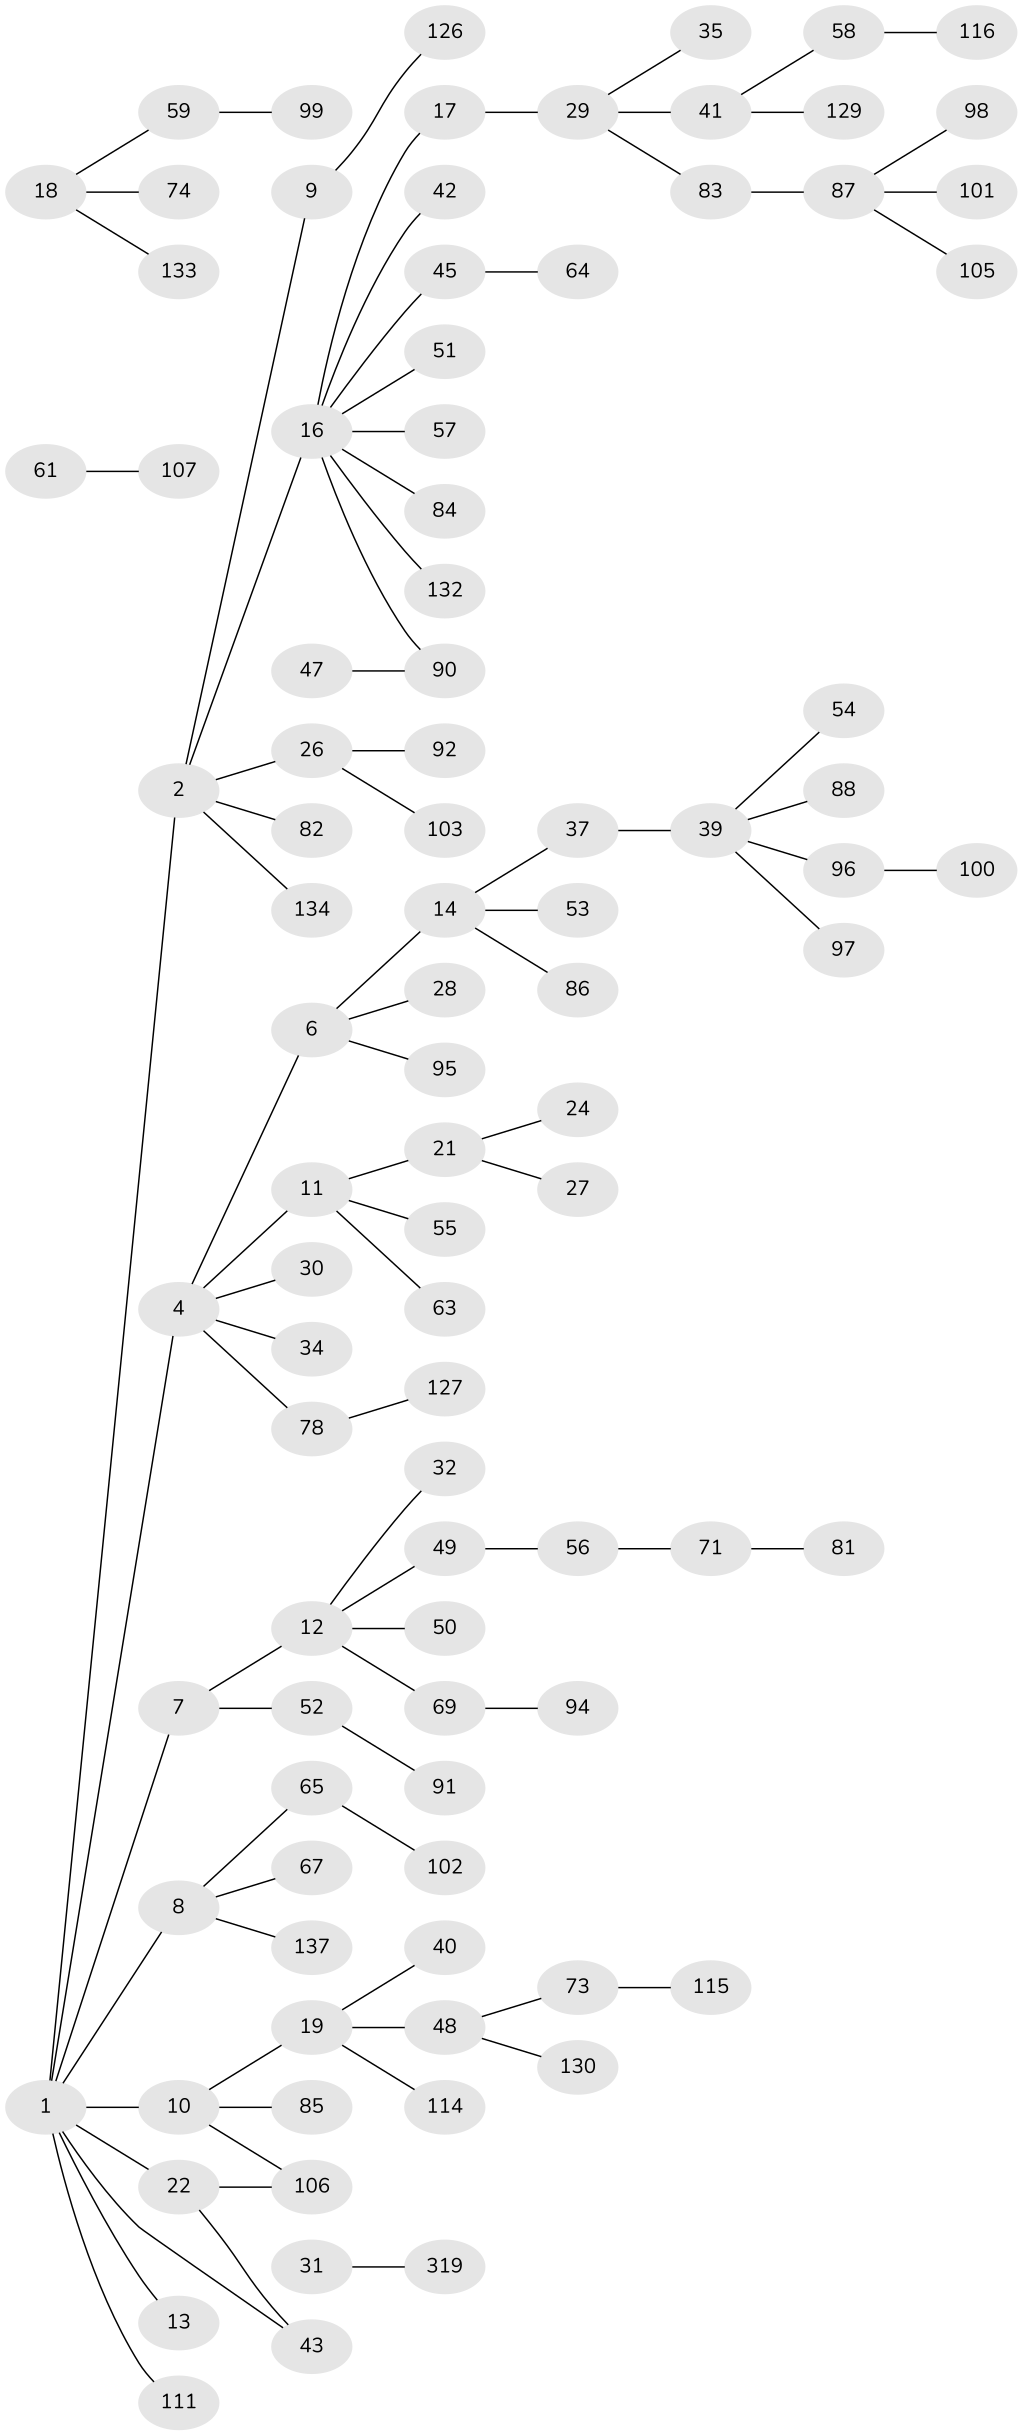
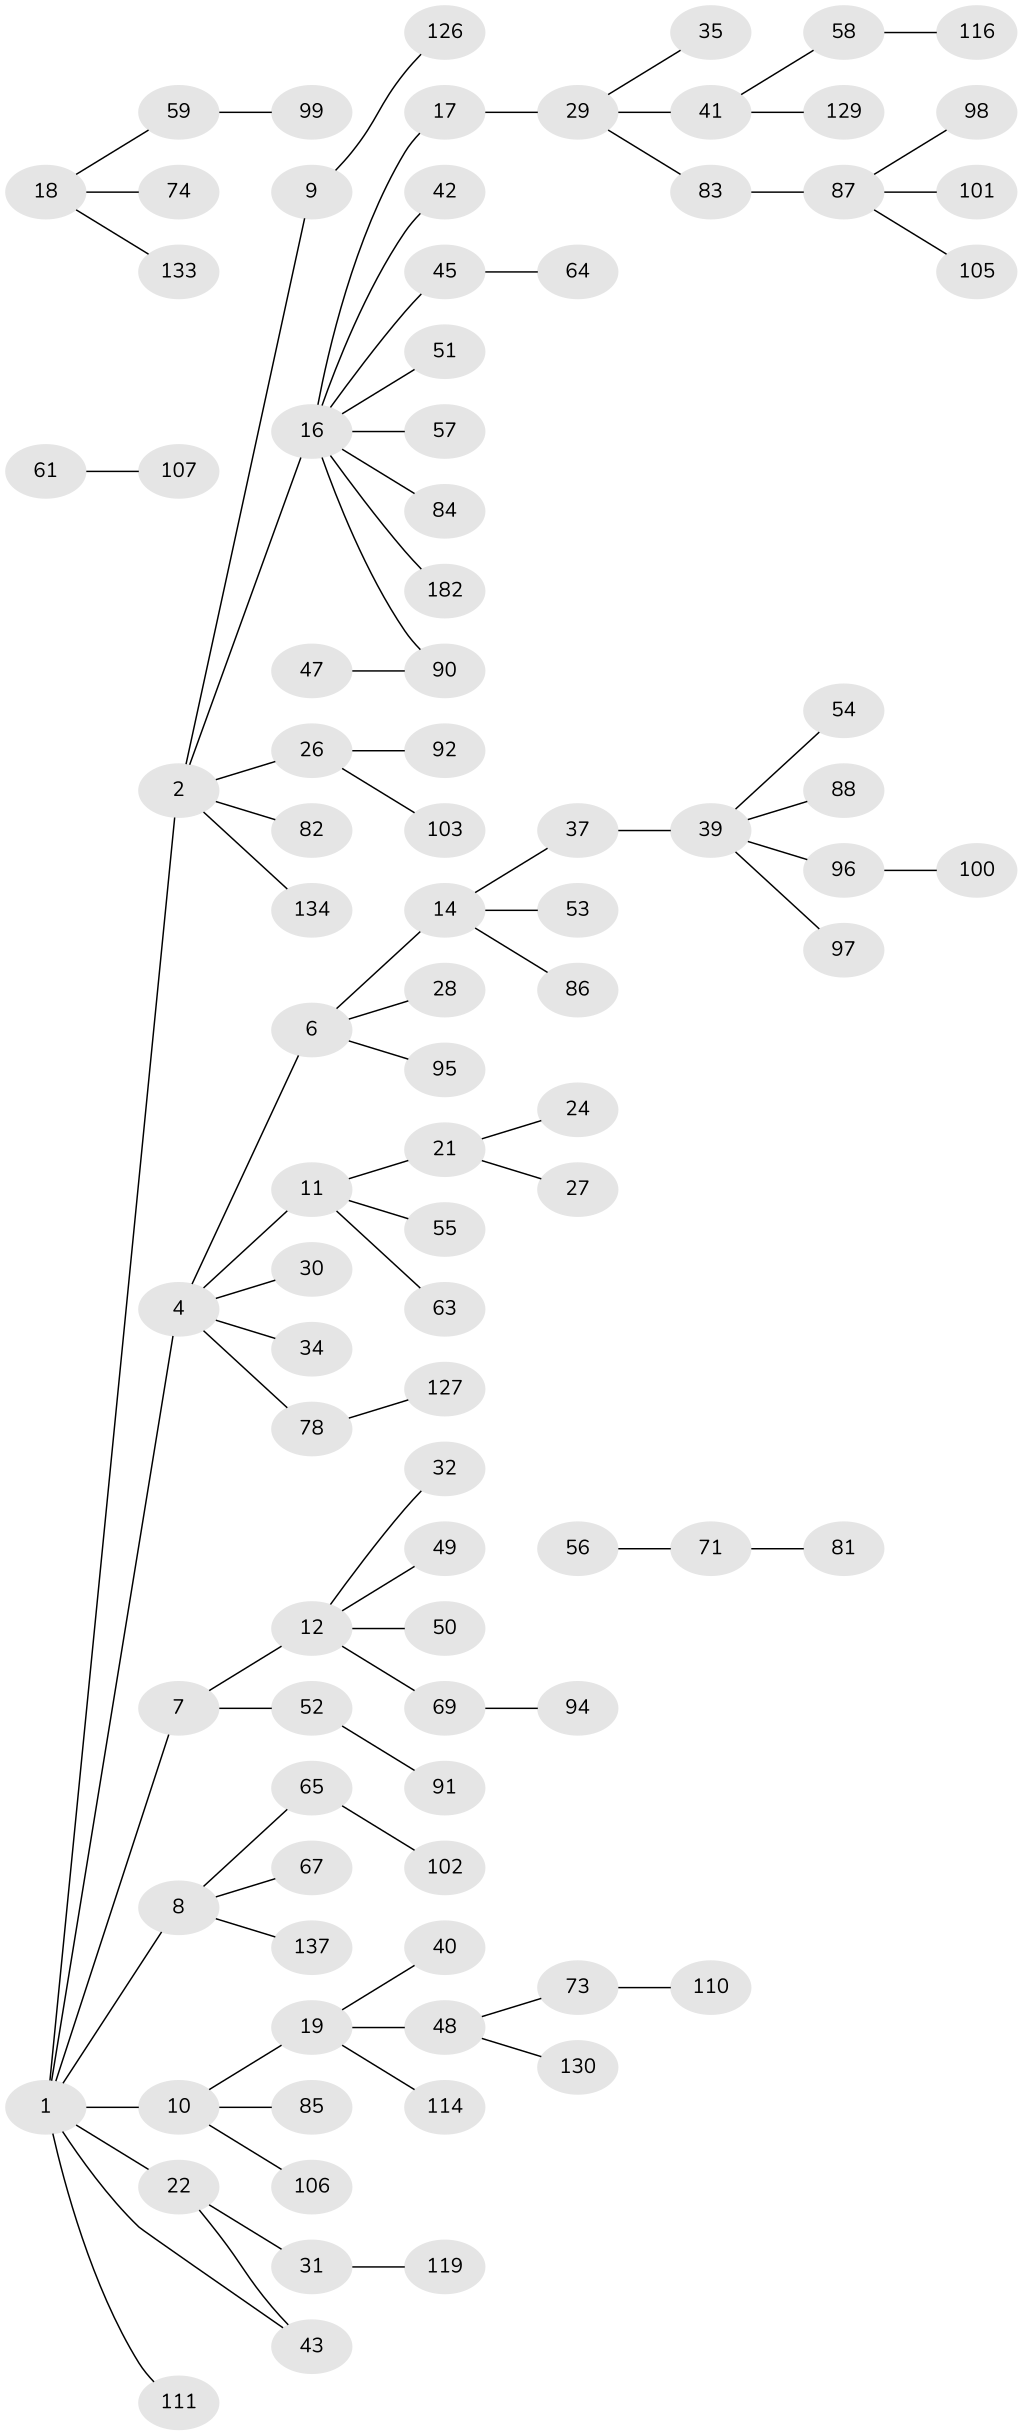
(445, 591) -> (445, 591)
(512, 1549) -> none
(711, 1988) -> (711, 1988)
(246, 2187) -> (245, 2227)
(445, 2267) -> (445, 2267)
(179, 2323) -> none
